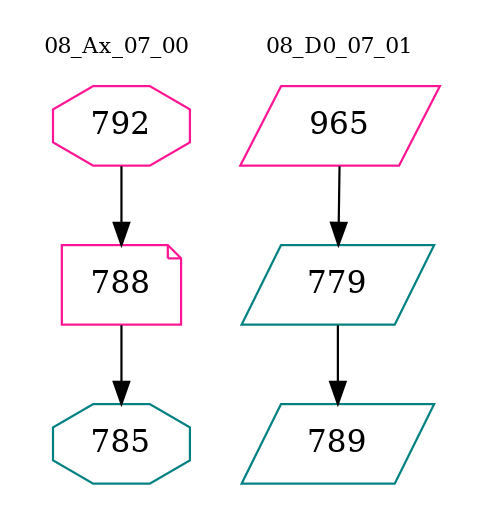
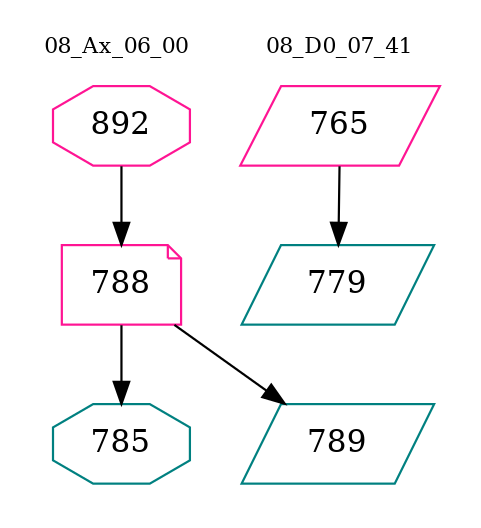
(117, 47) -> (117, 47)
(340, 47) -> (340, 47)
(121, 126) -> (121, 126)
(340, 126) -> (340, 126)
(338, 354) -> (239, 371)
